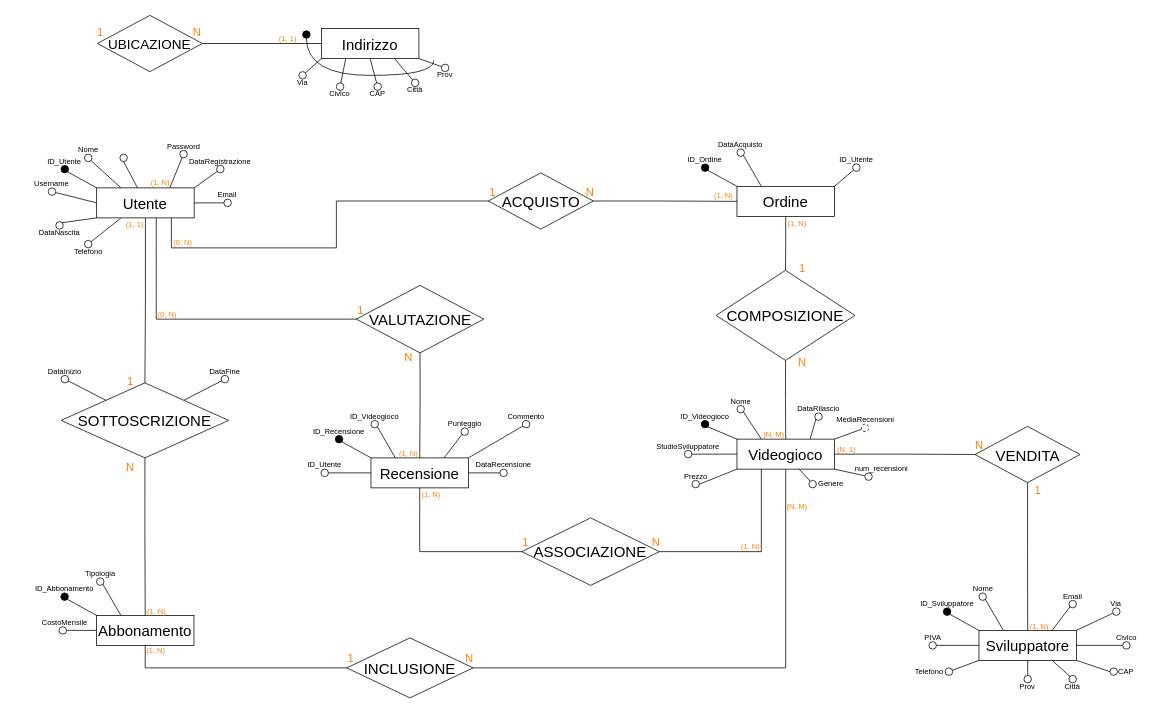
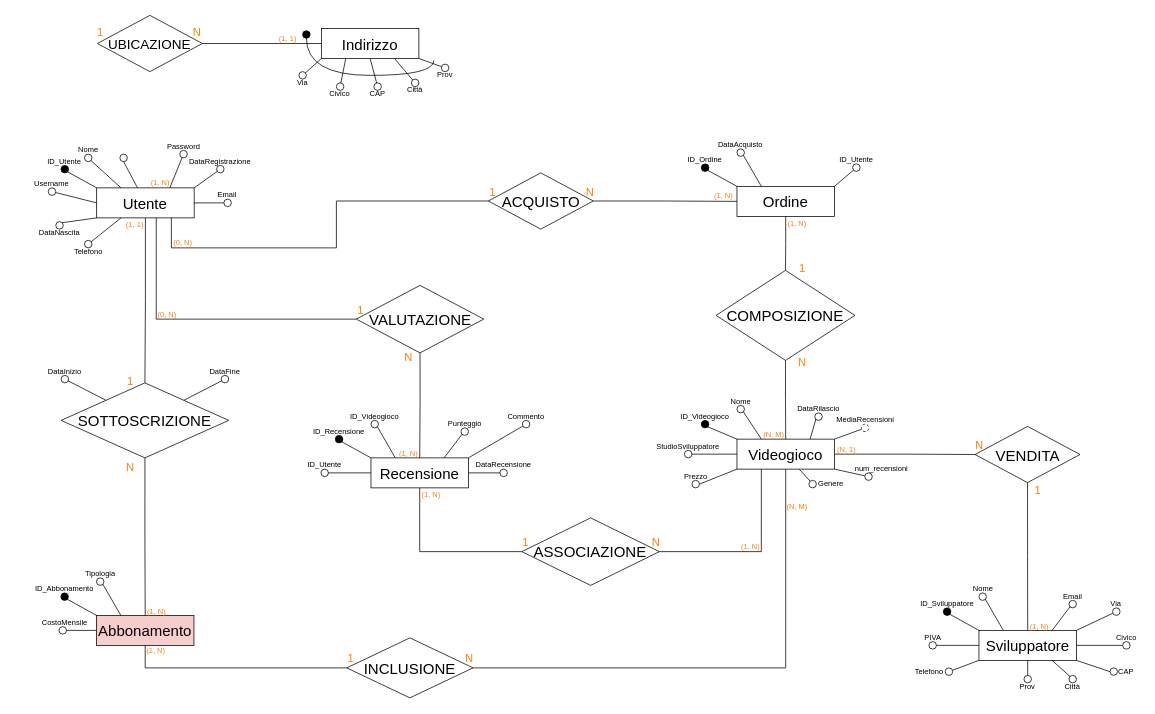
(145, 630) -> (145, 630)
